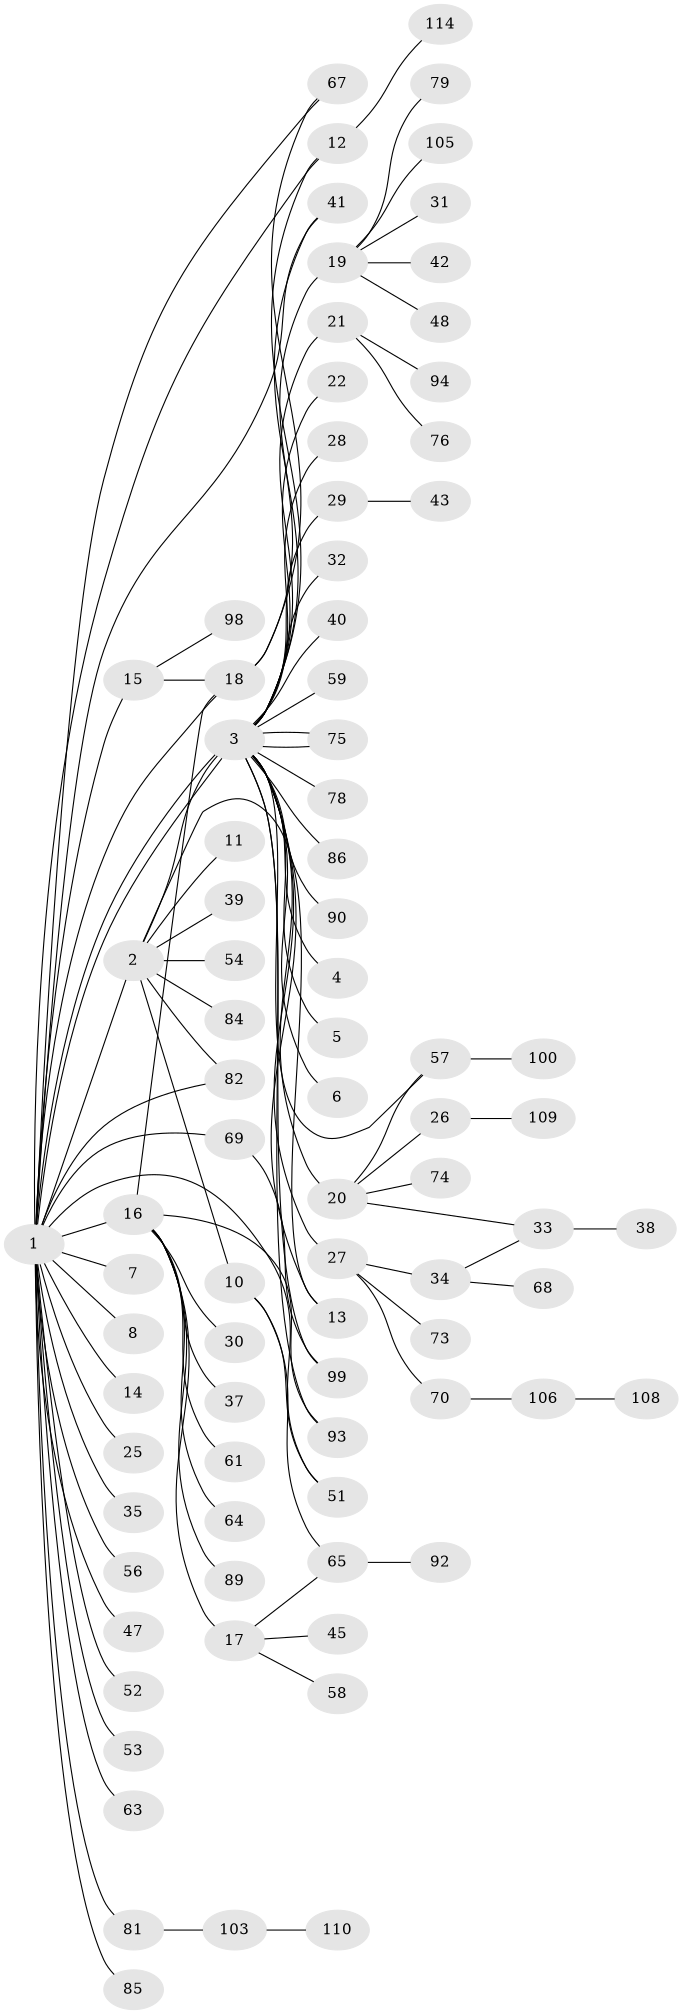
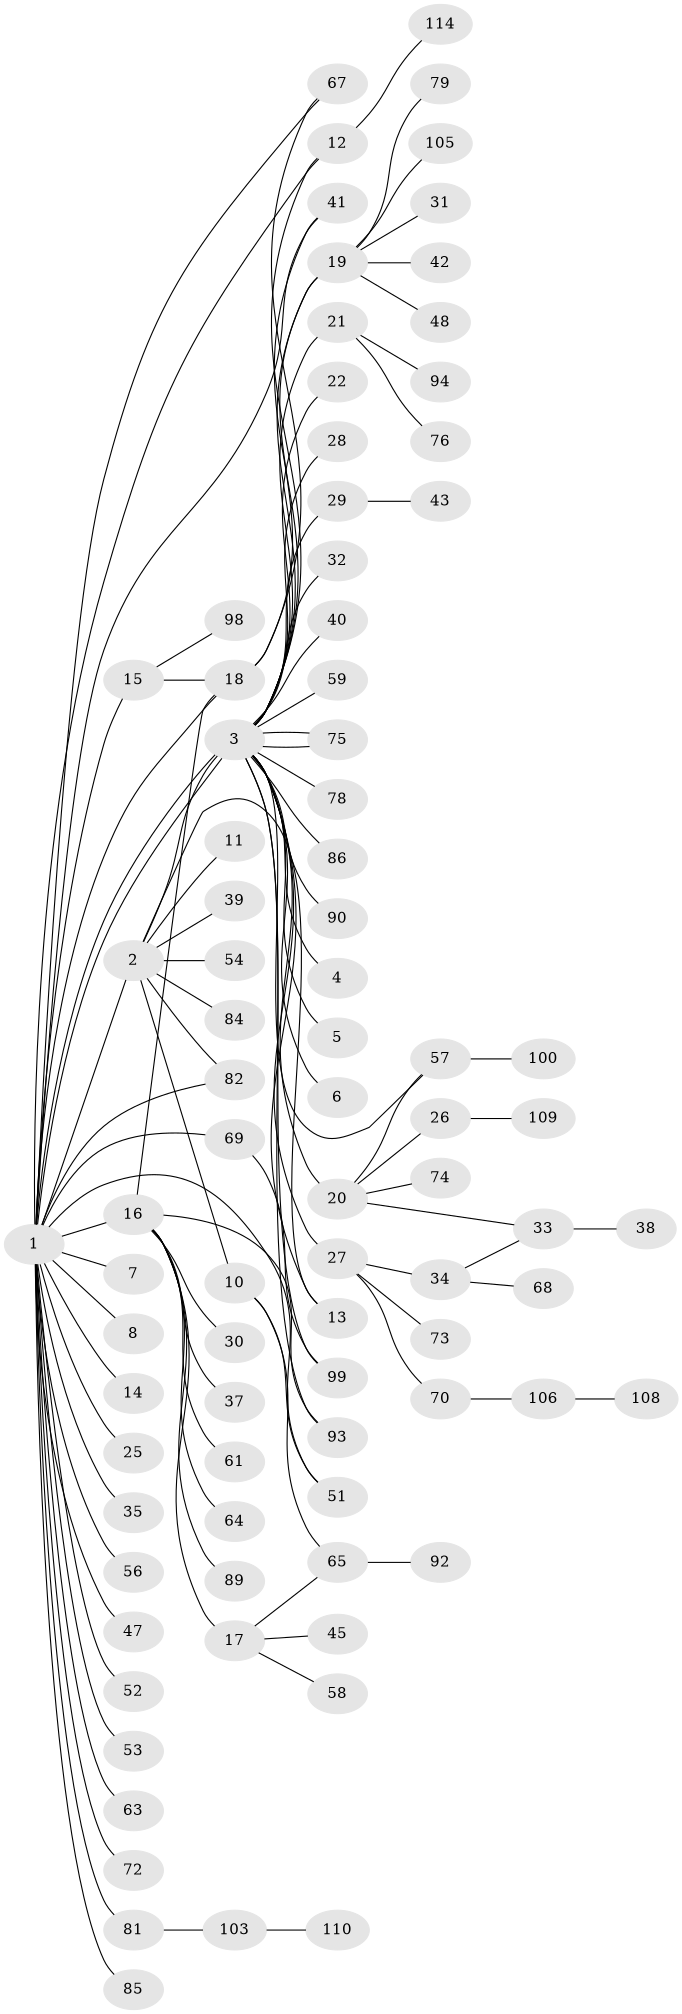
none -> (286, 501)
none -> (134, 1870)
